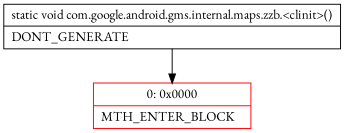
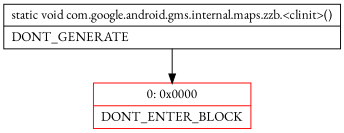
(168, 117) -> (172, 117)
